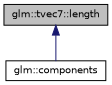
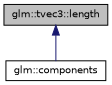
(56, 15) -> (56, 15)
